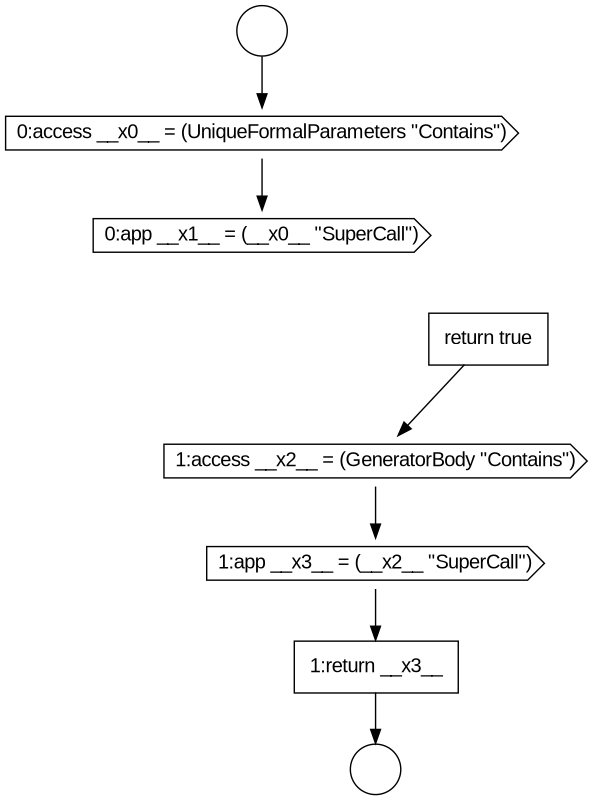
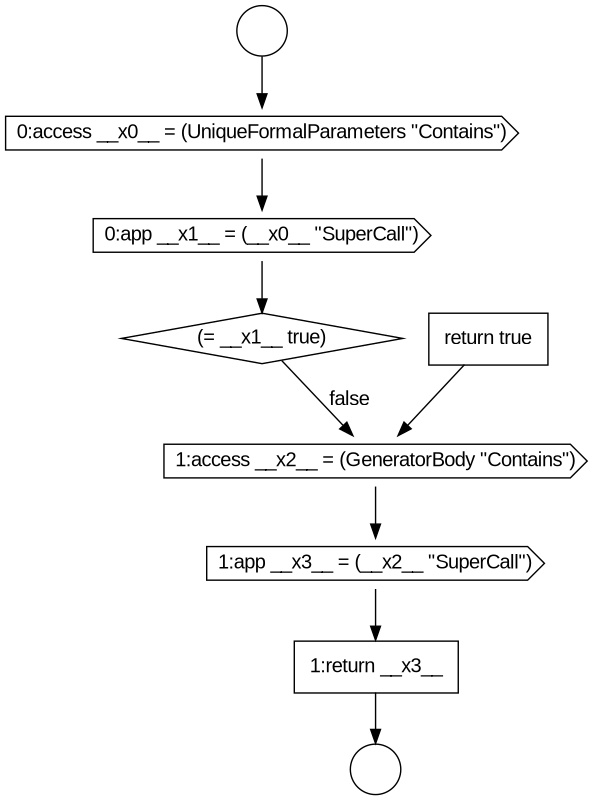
none -> (262, 338)
